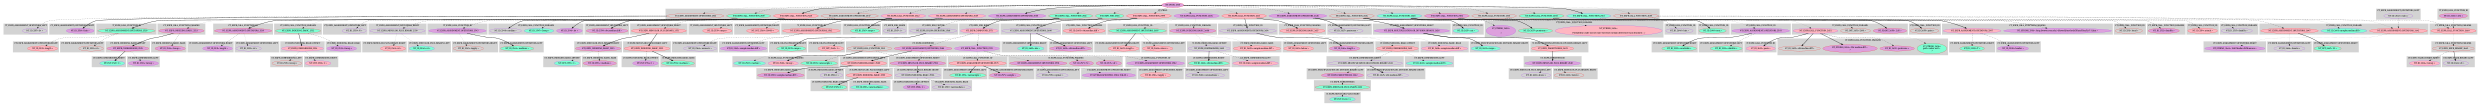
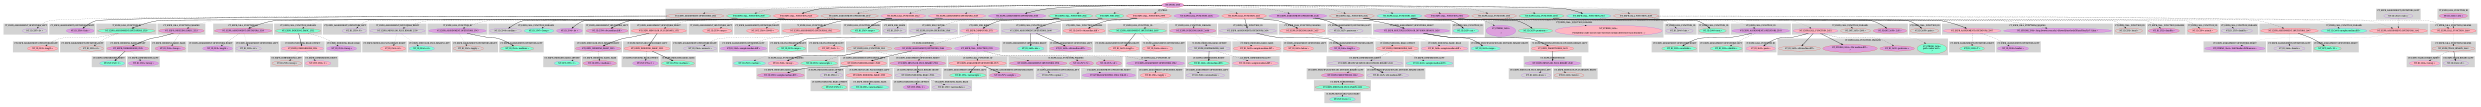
(2453, 49) -> (2453, 49)
(846, 81) -> (846, 81)
